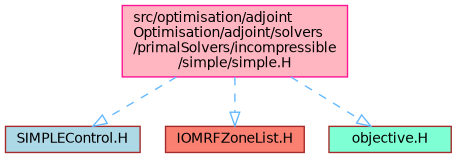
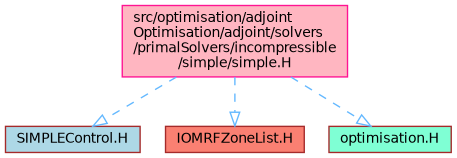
(390, 139) -> (390, 139)
